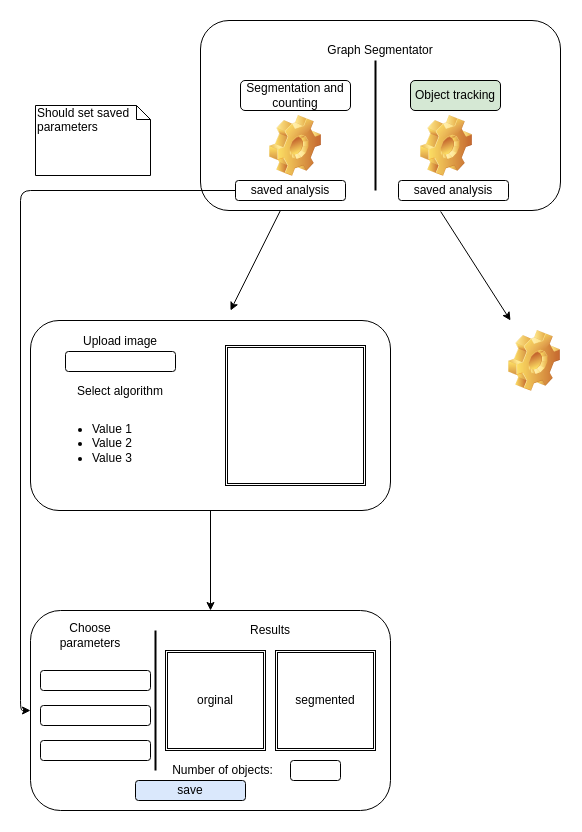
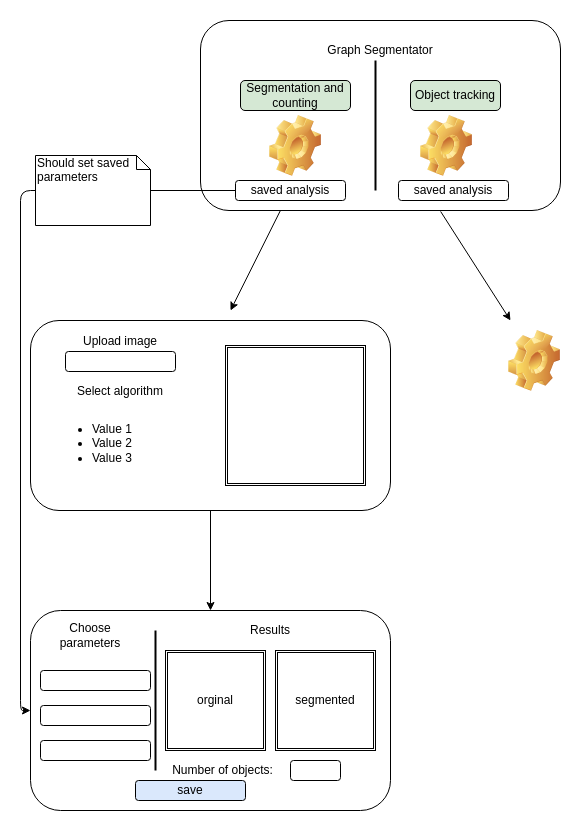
(296, 96) -> (296, 96)
(93, 141) -> (93, 191)
